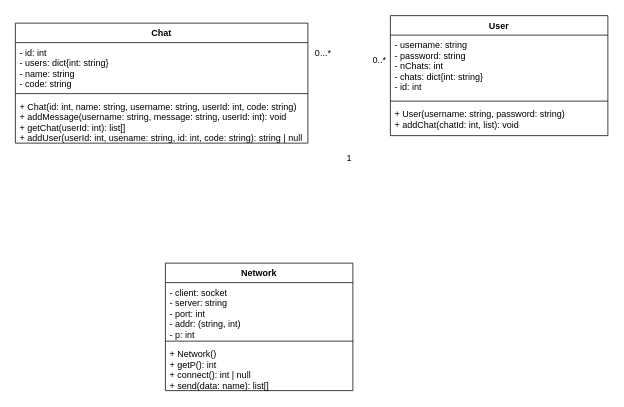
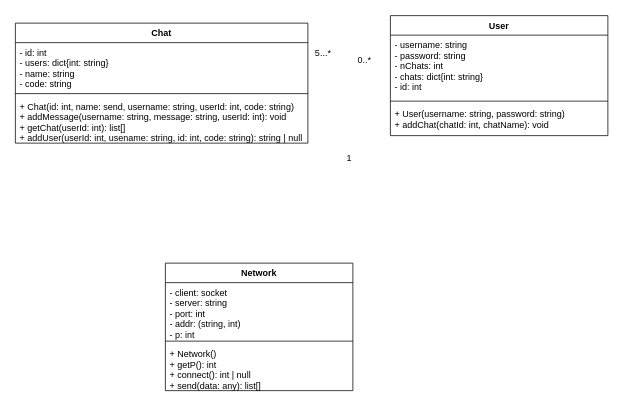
(323, 53) -> (323, 53)
(379, 60) -> (364, 60)
(177, 107) -> (173, 107)
(490, 114) -> (490, 114)
(196, 354) -> (196, 354)
